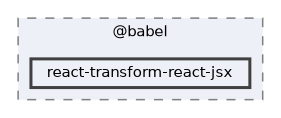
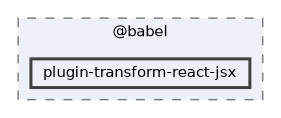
(140, 73) -> (140, 73)
